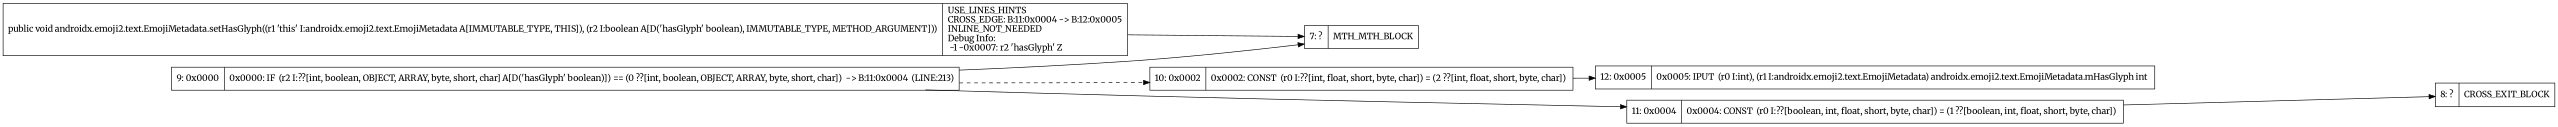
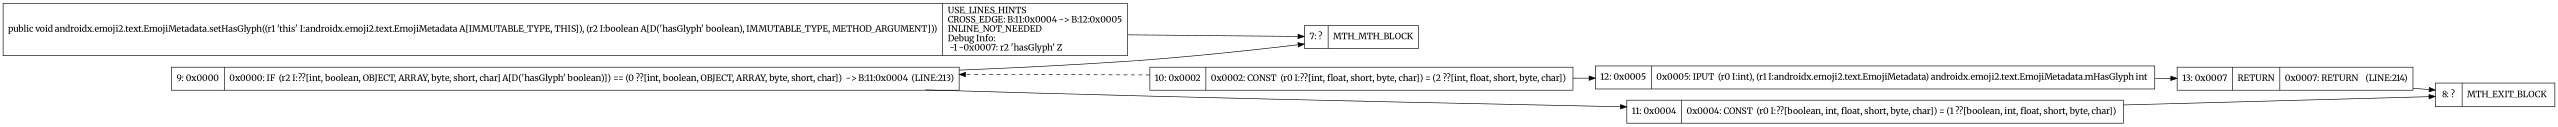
none -> (2295, 79)
(1051, 83) -> (1058, 75)
(2507, 95) -> (2507, 95)
